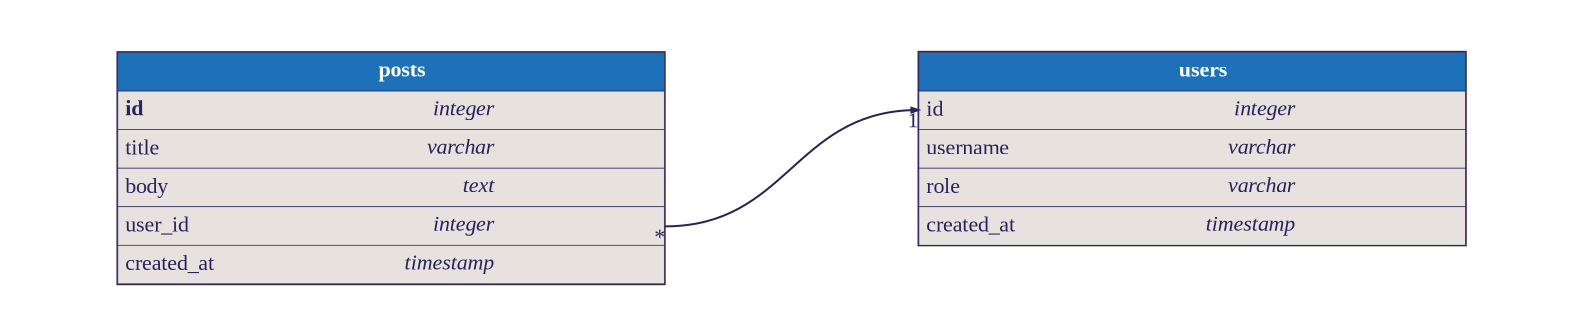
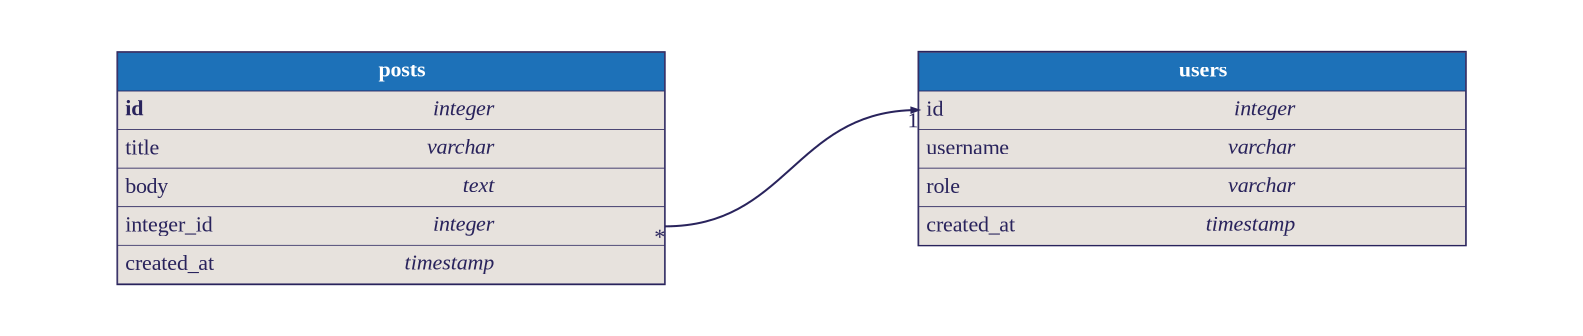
(160, 225) -> (172, 225)
